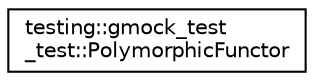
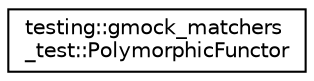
(157, 41) -> (157, 41)
